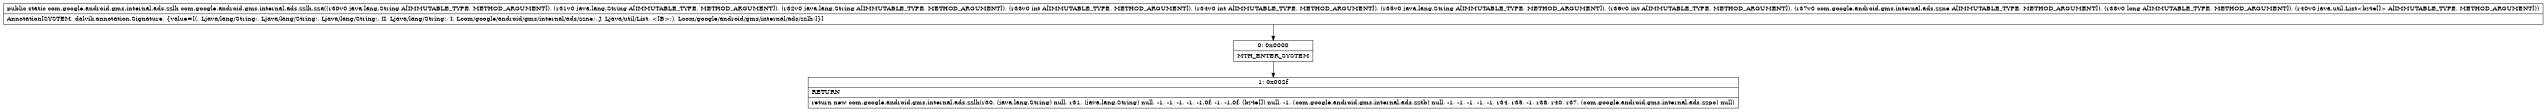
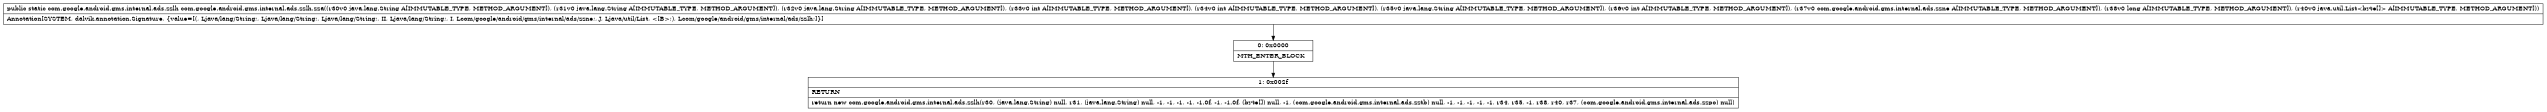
(1273, 56) -> (1271, 56)
